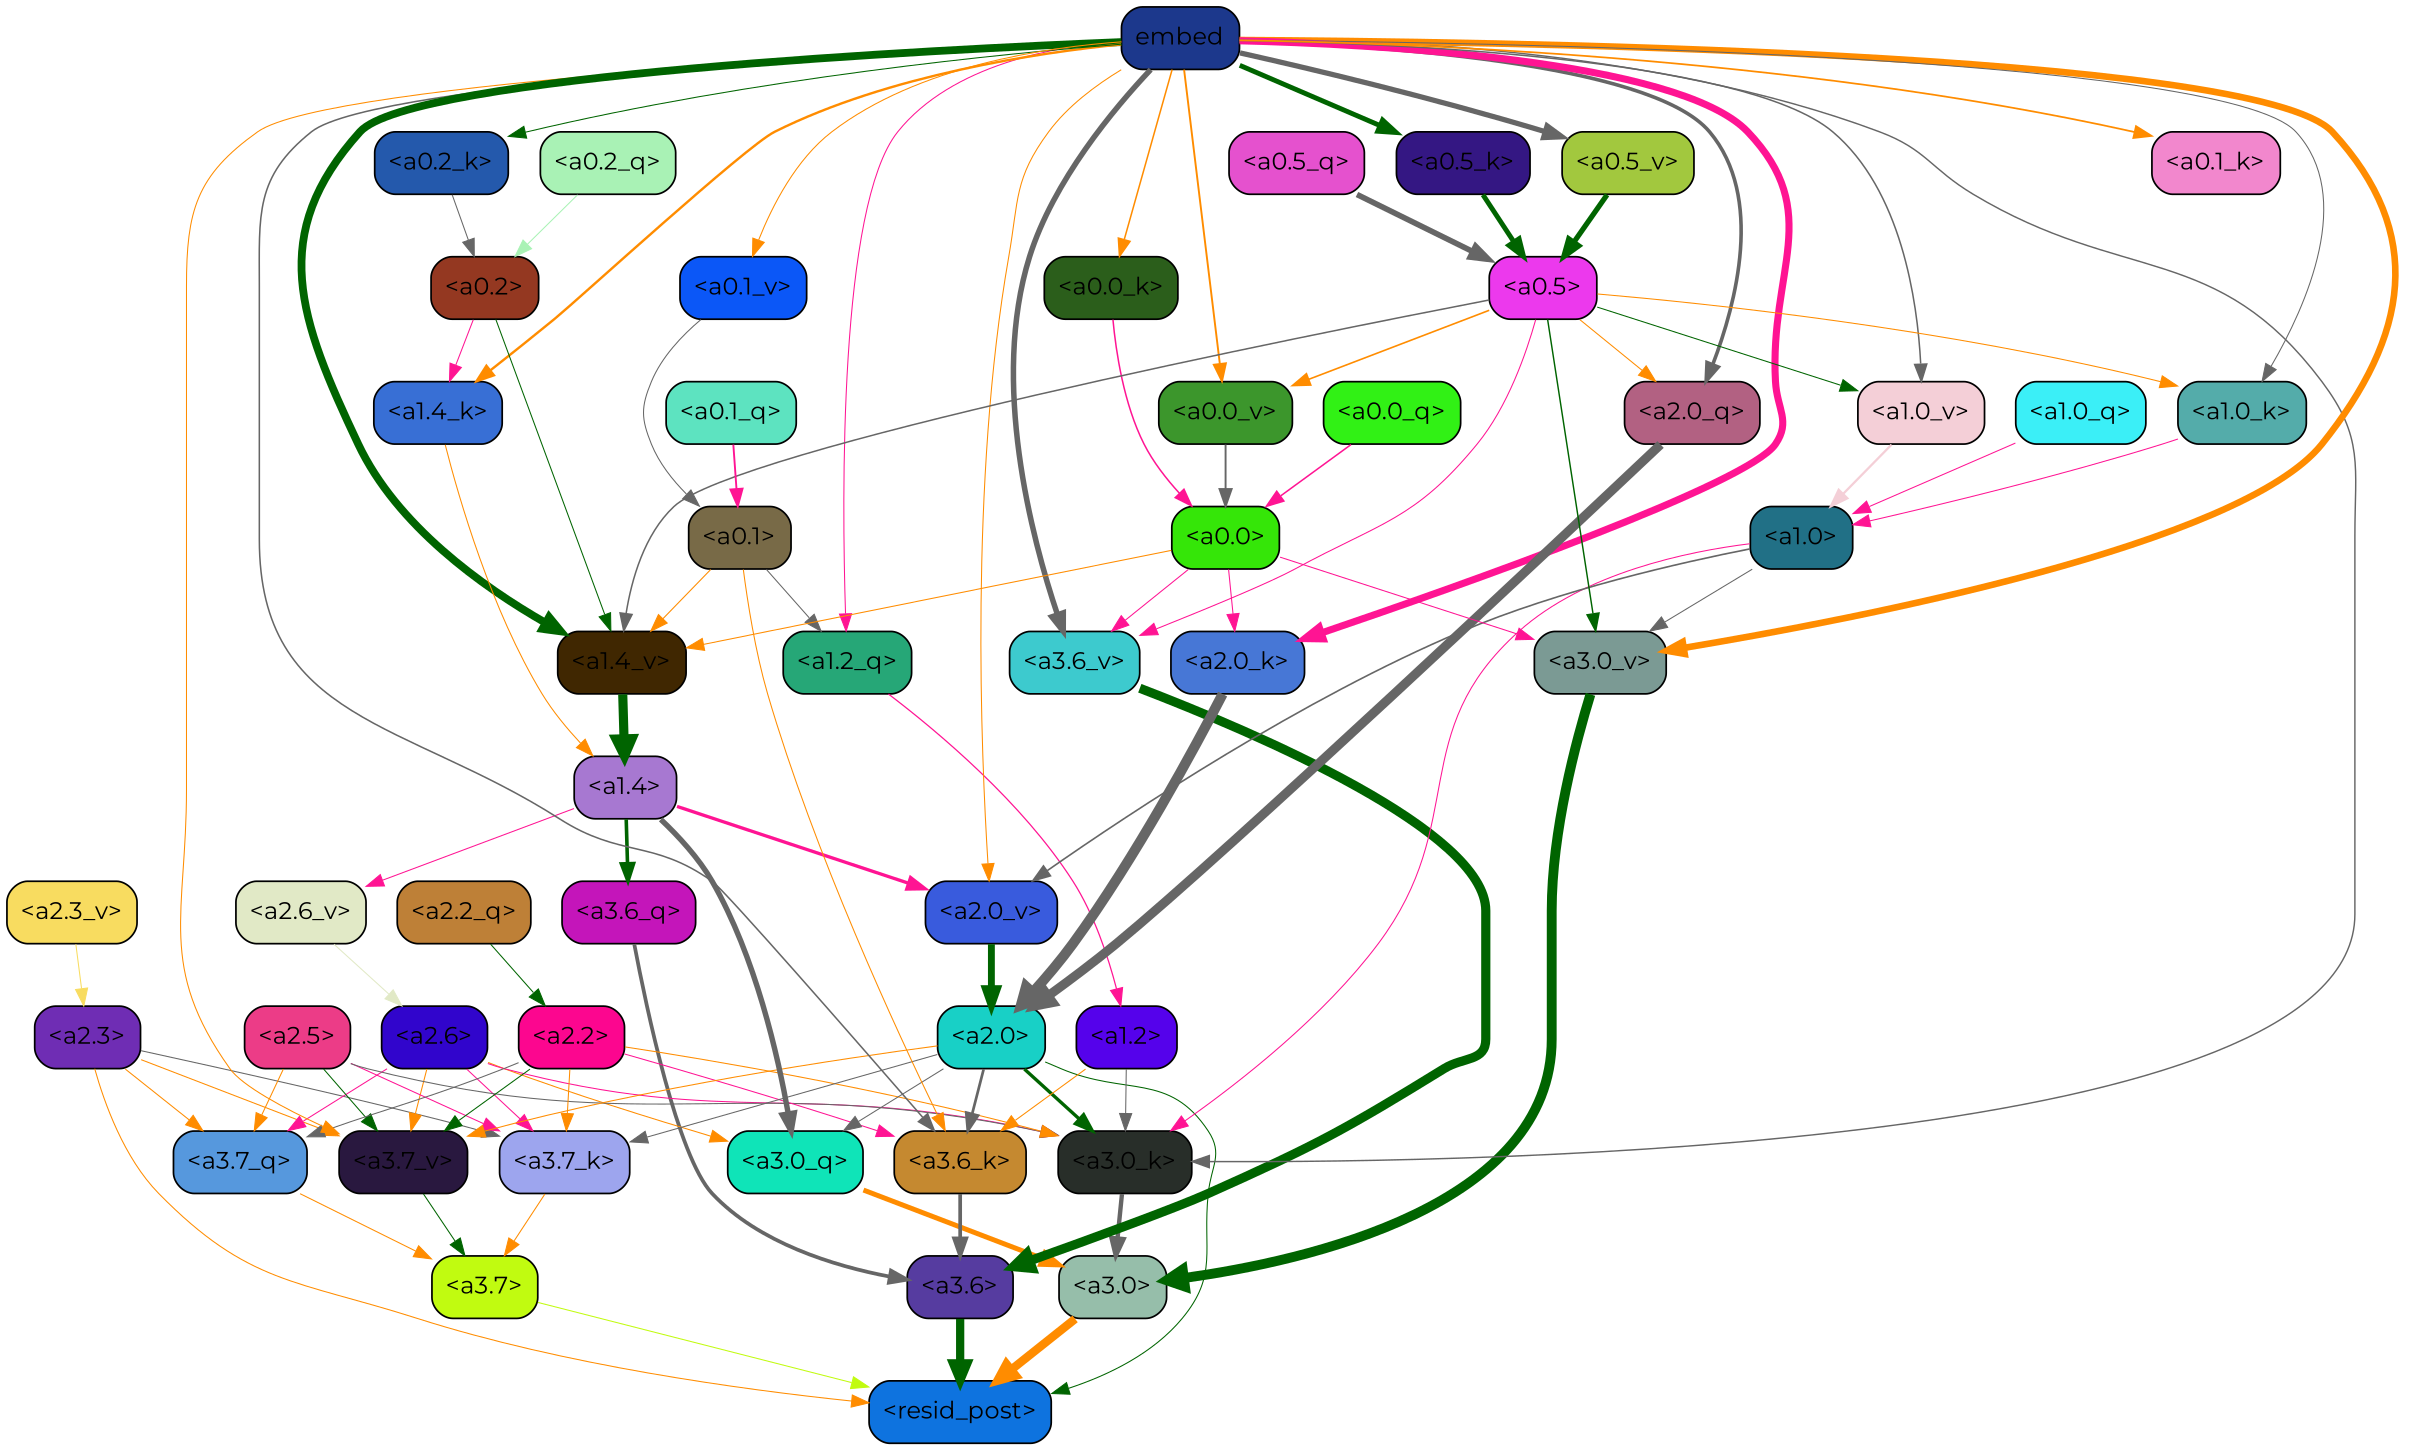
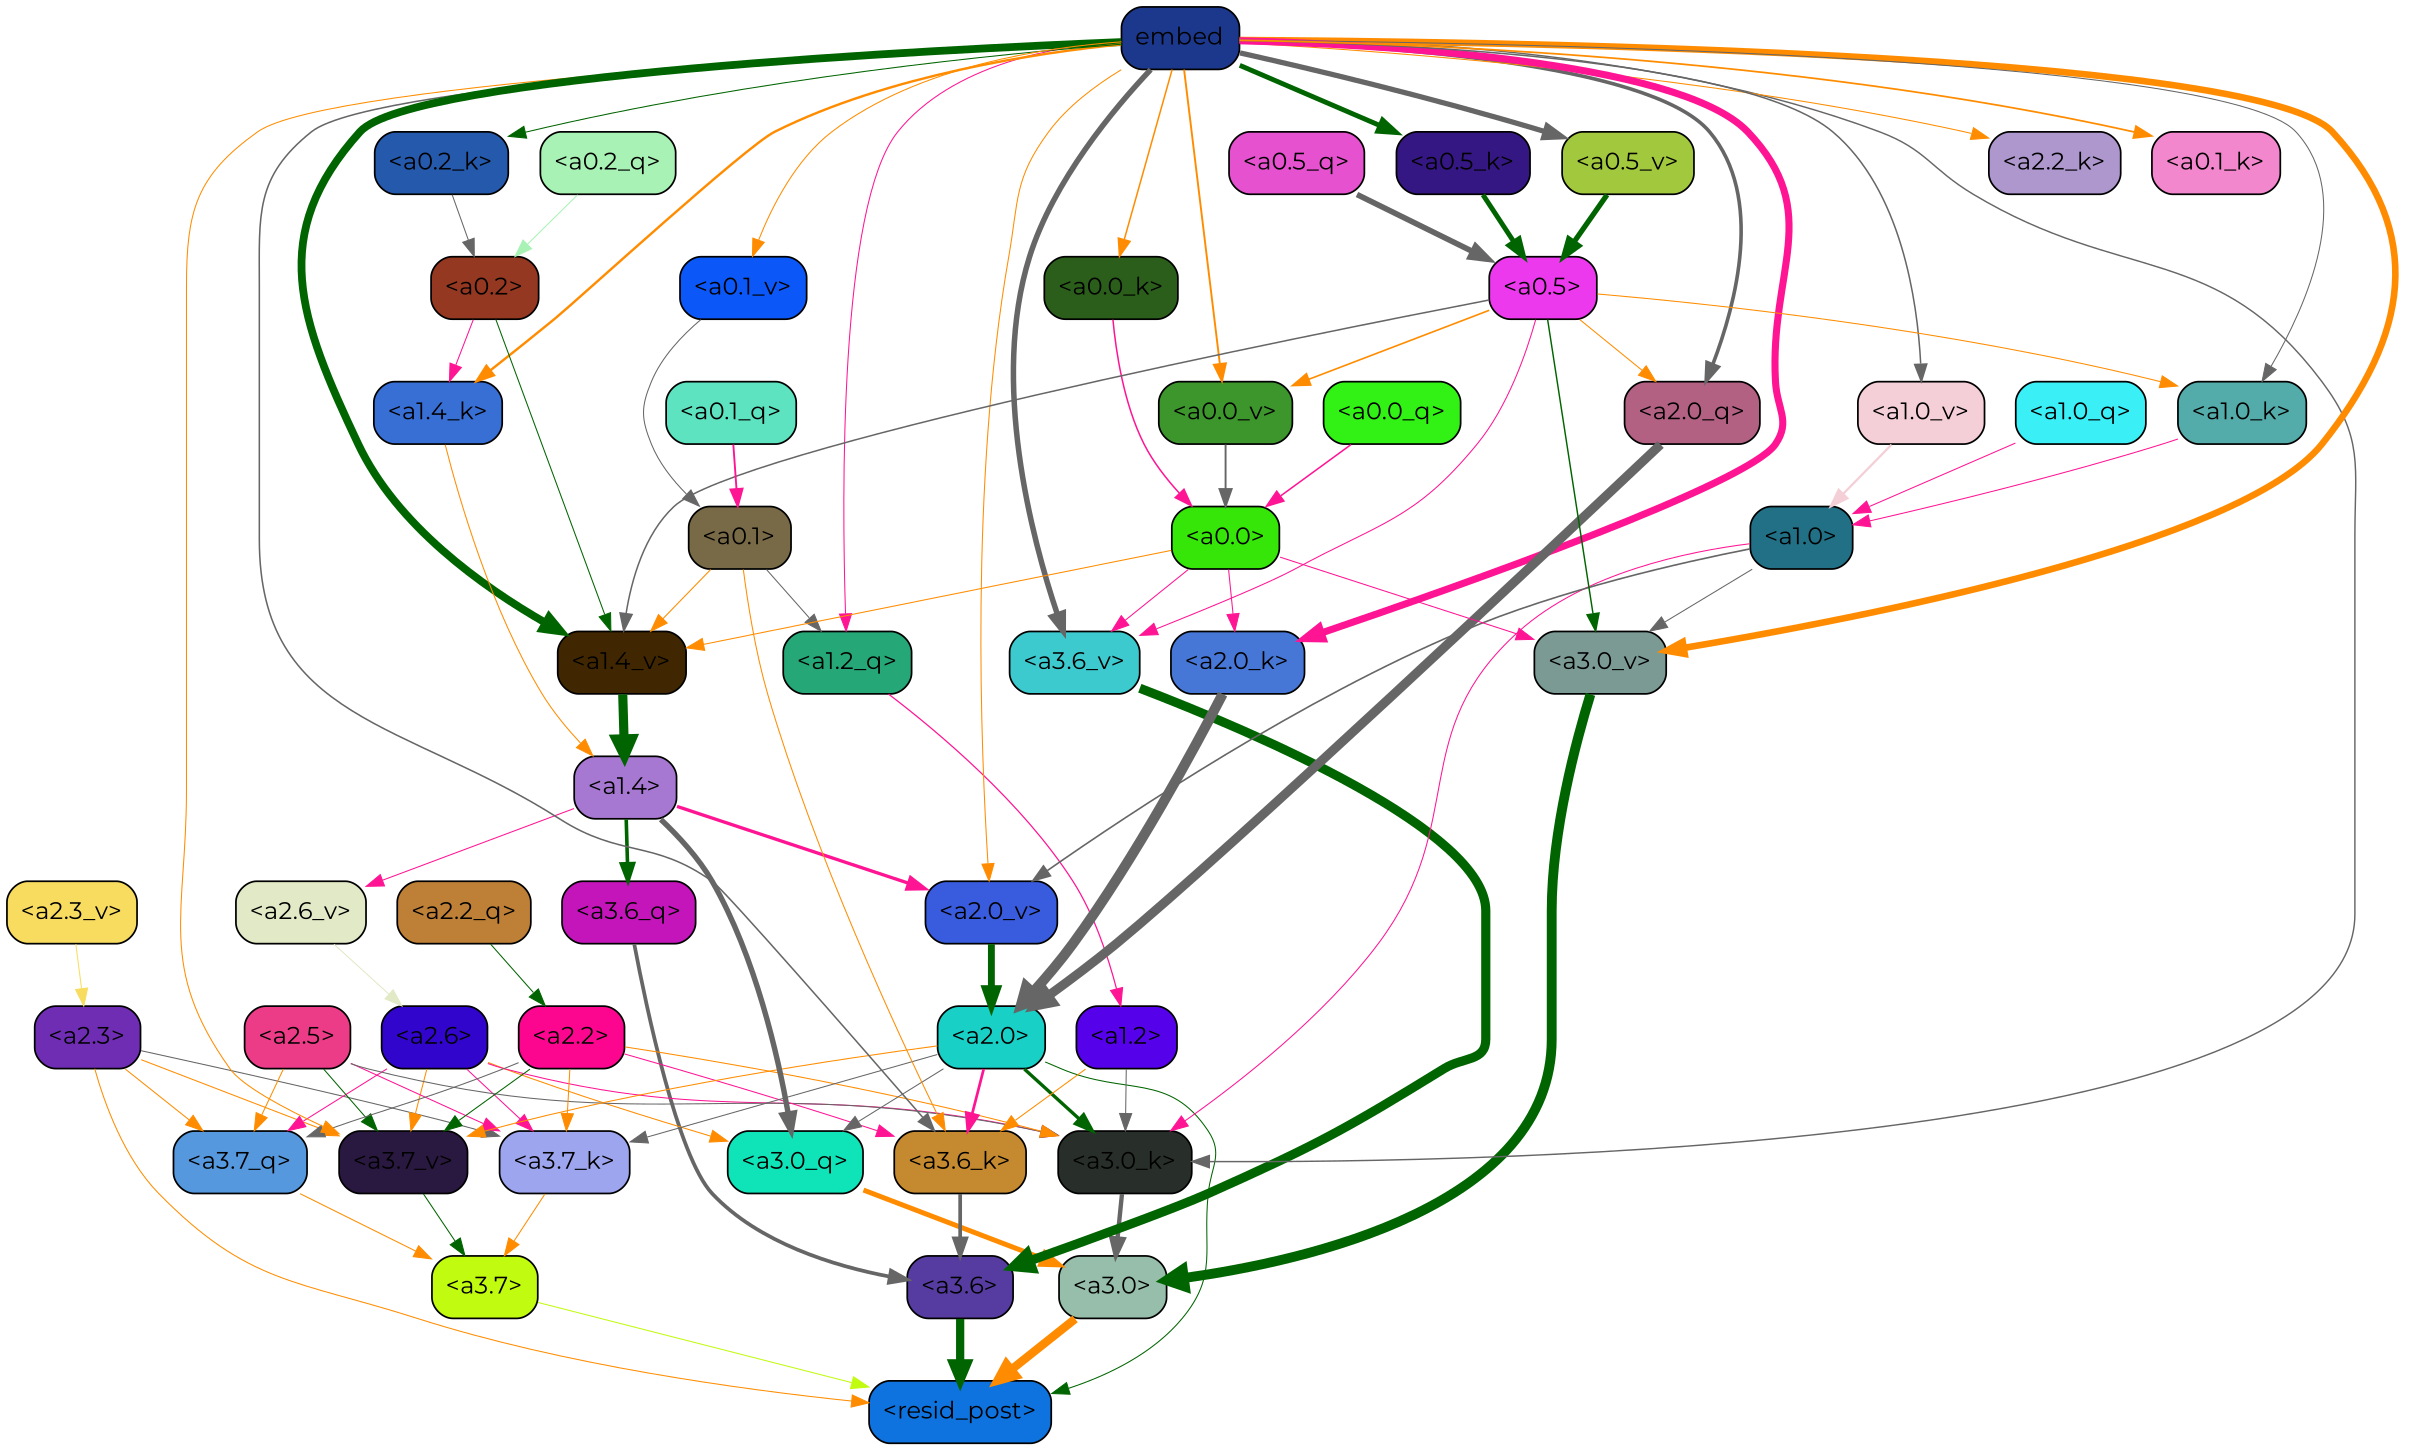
none -> (2055, 163)
(1707, 342) -> none
(978, 1092) -> (978, 1092)
